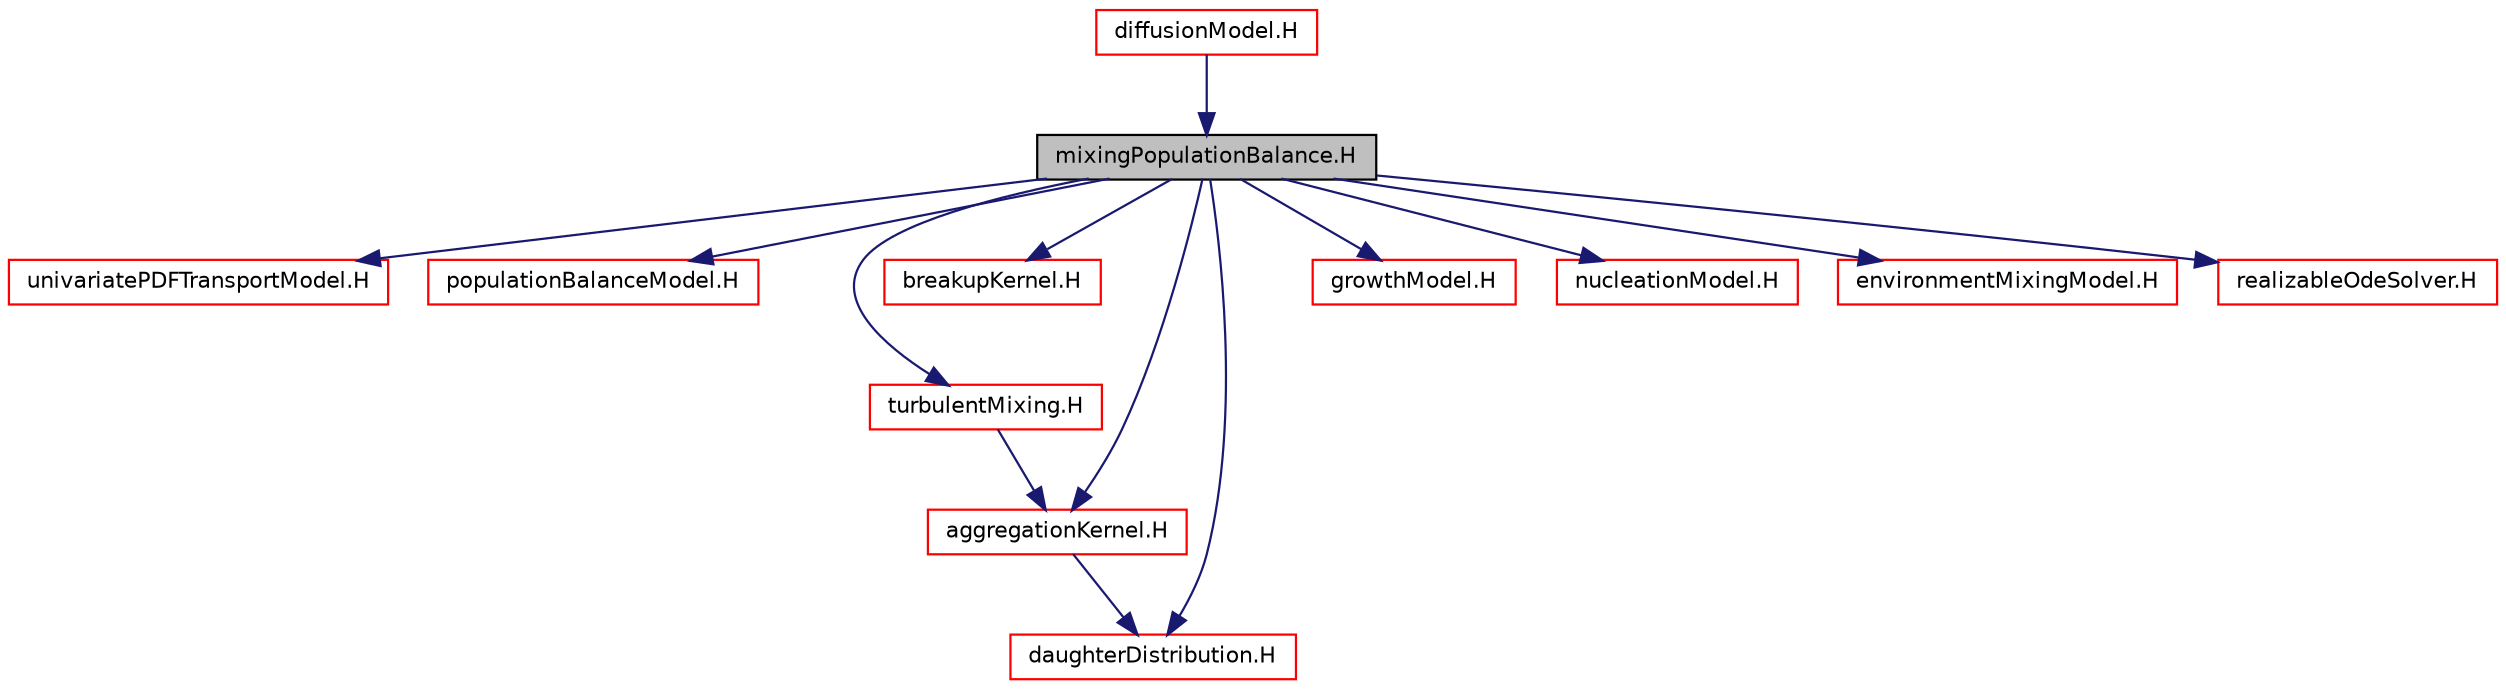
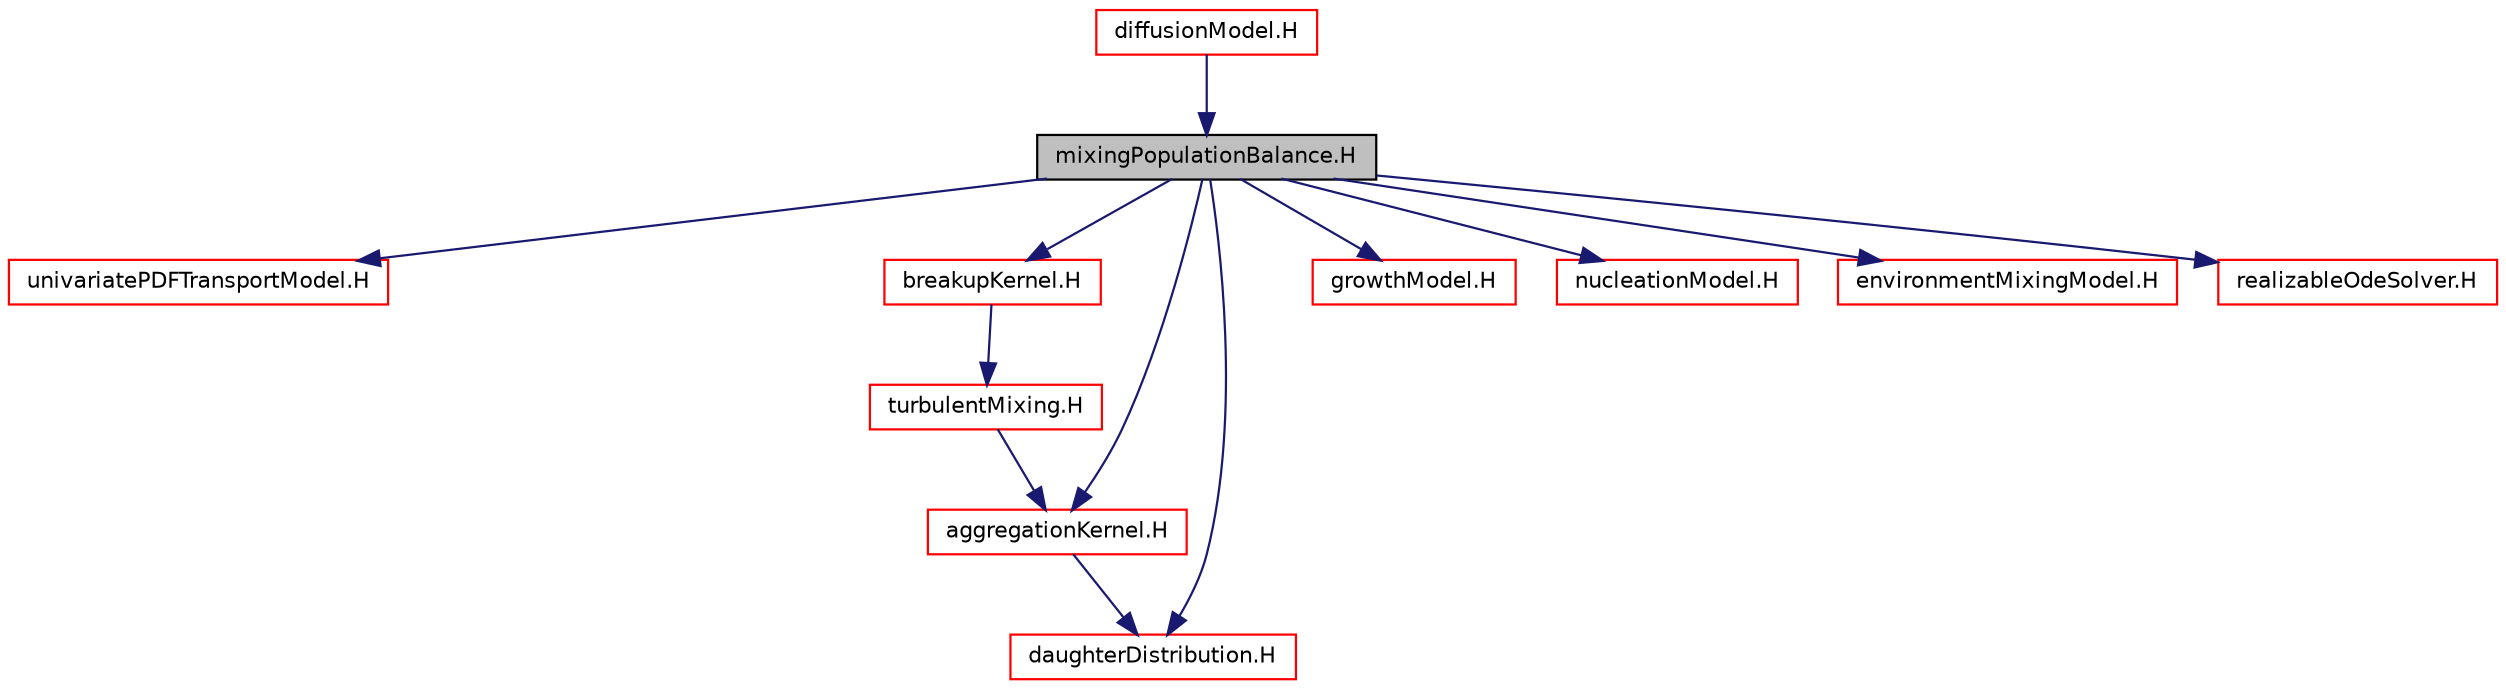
(893, 237) -> (990, 333)
(593, 282) -> none
